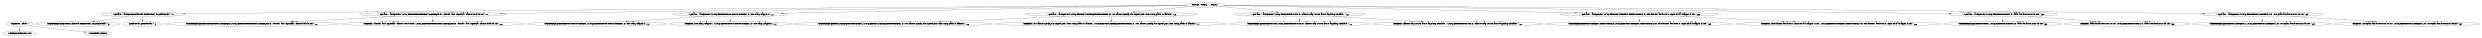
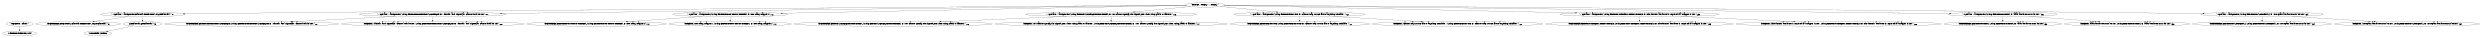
(155, 24) -> (155, 24)
(57, 29) -> (120, 29)
